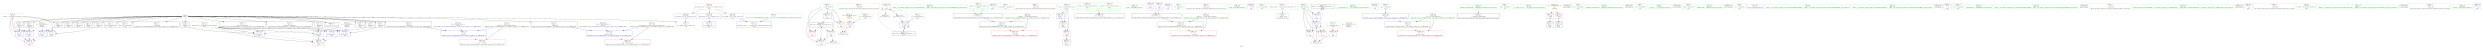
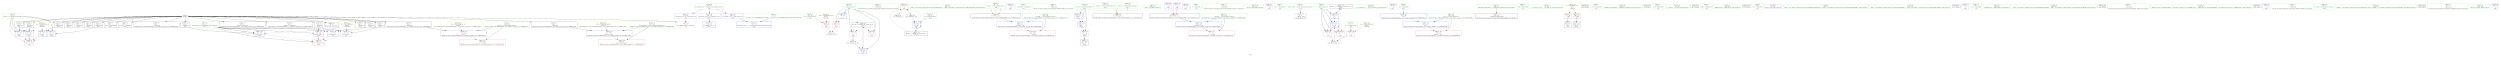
(826, 38) -> (857, 46)
